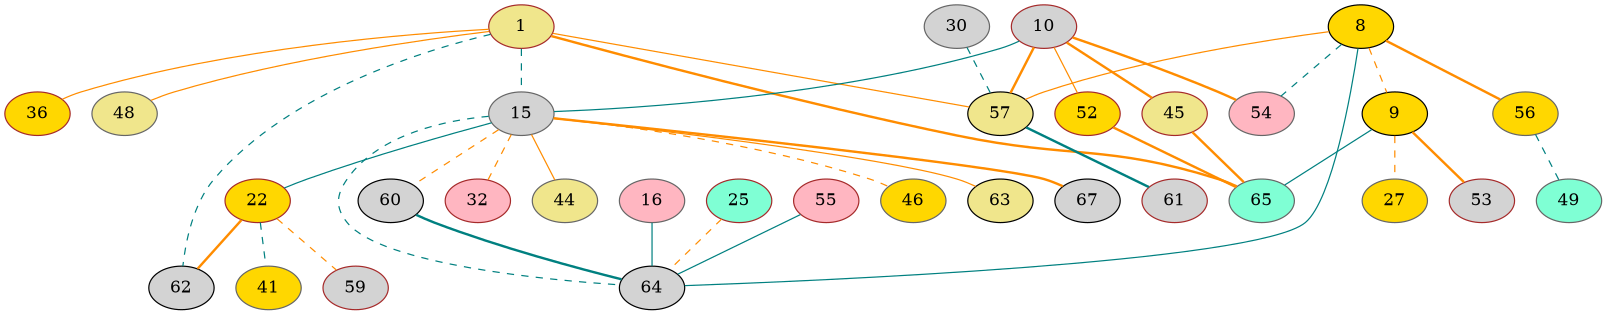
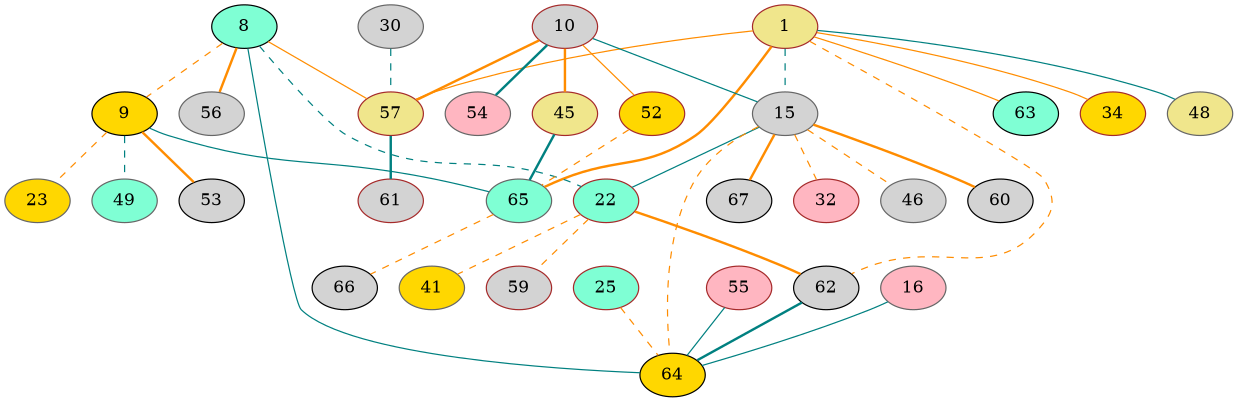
(1361, 27) -> (244, 27)
(318, 58) -> (999, 55)
(1159, 69) -> (513, 79)
(1311, 70) -> (401, 157)
(300, 109) -> (1037, 173)
(38, 114) -> (1113, 114)
(1000, 114) -> (391, 114)
(1525, 114) -> (212, 114)
(766, 145) -> (907, 67)
(456, 157) -> (895, 154)
(1175, 157) -> (585, 157)
(1218, 157) -> (542, 157)
(1547, 157) -> (125, 157)
(258, 201) -> (606, 201)
(565, 201) -> none
(913, 201) -> (913, 201)
(1000, 201) -> (1026, 114)
(1395, 201) -> (38, 201)
(1482, 201) -> (212, 201)
(379, 243) -> (680, 217)
(263, 244) -> (519, 244)
(518, 251) -> (750, 331)
none -> (345, 288)
(652, 288) -> (673, 375)
